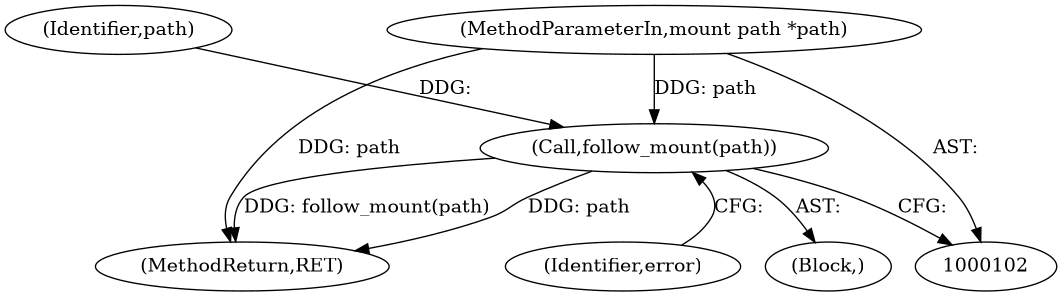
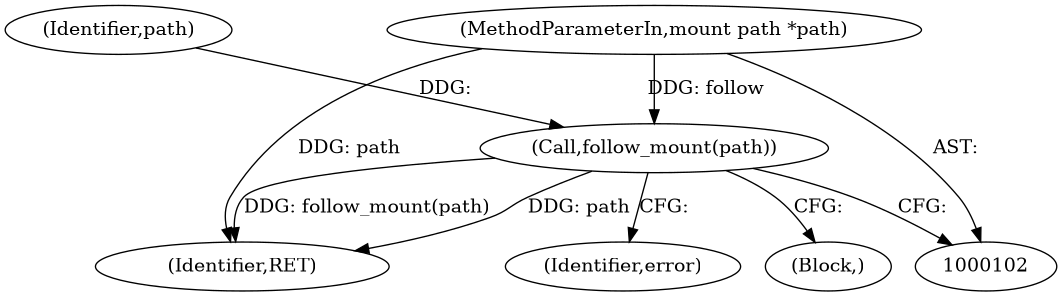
(706, 89) -> (706, 89)
(822, 207) -> (822, 207)
(711, 218) -> (640, 201)
(242, 267) -> (242, 267)
